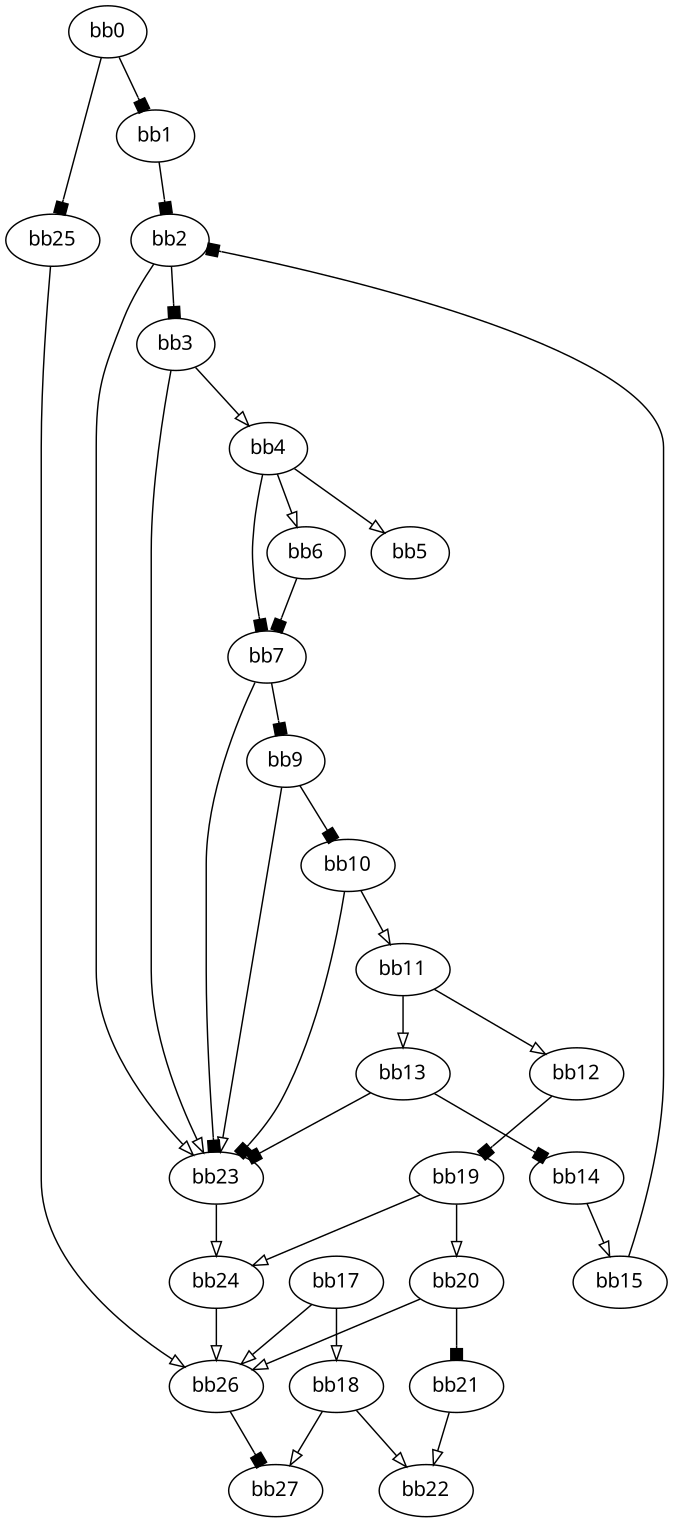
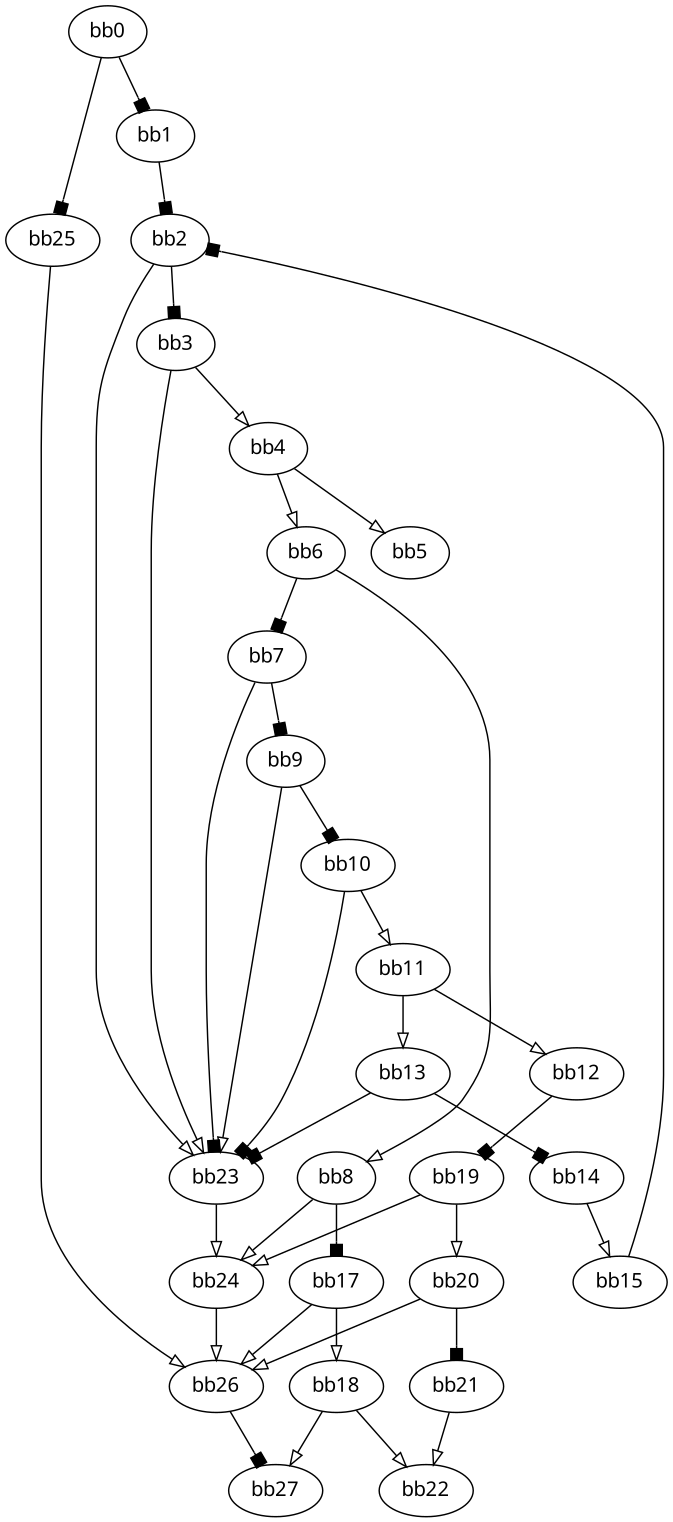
(253, 545) -> none
none -> (336, 1178)
